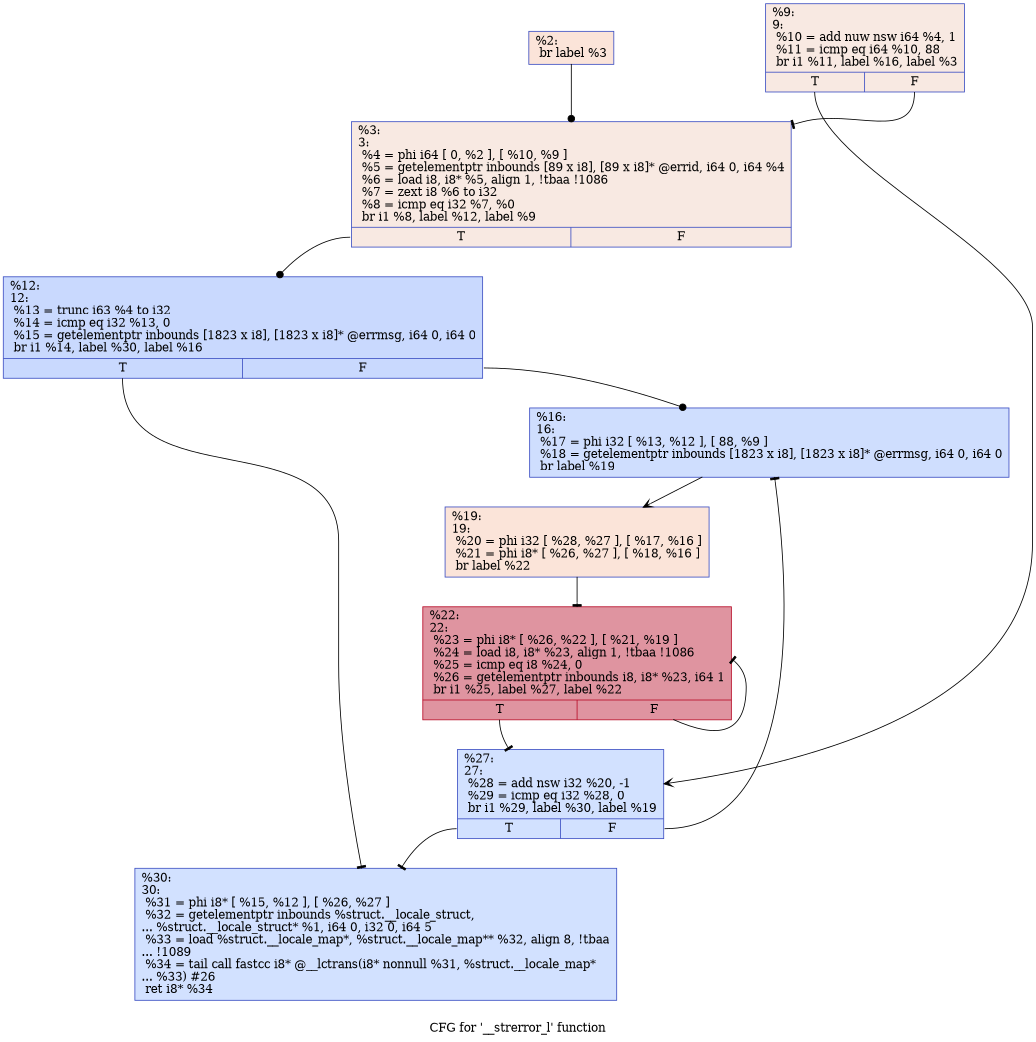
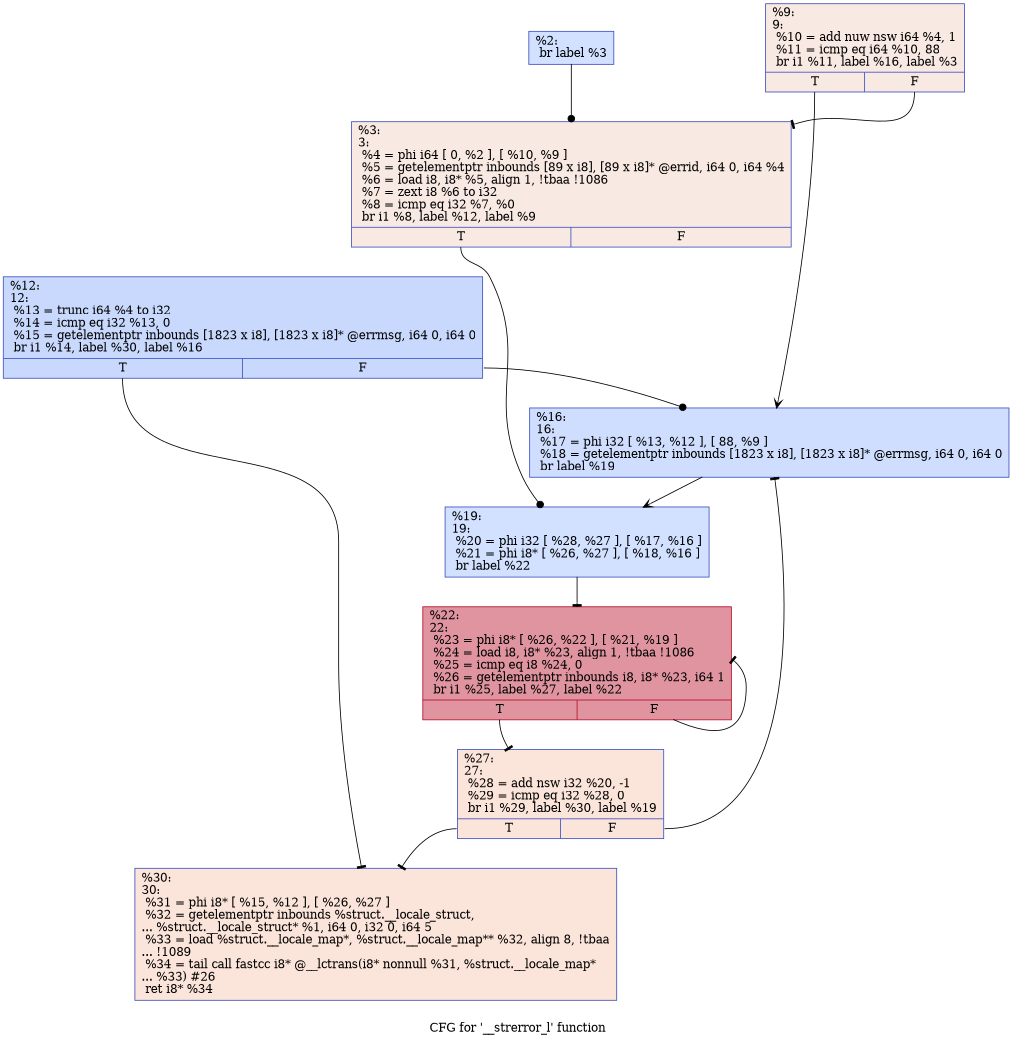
(571, 48) -> (571, 48)
(313, 248) -> (508, 363)
(91, 311) -> (91, 311)
(1032, 506) -> (804, 247)
(577, 542) -> (577, 542)
(561, 794) -> (561, 794)
(376, 934) -> (376, 934)
